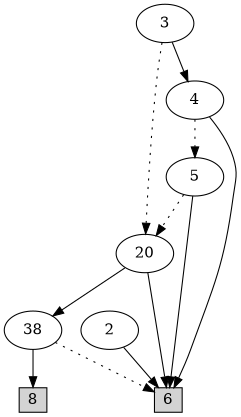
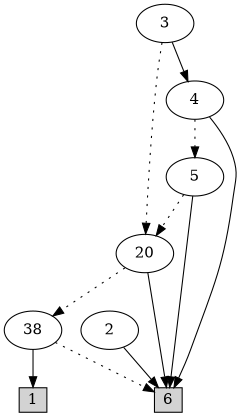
(93, 289) -> (93, 289)
(33, 400) -> (33, 400)
